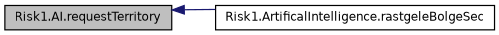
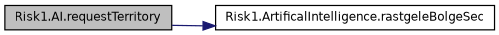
(200, 10) -> (187, 26)
